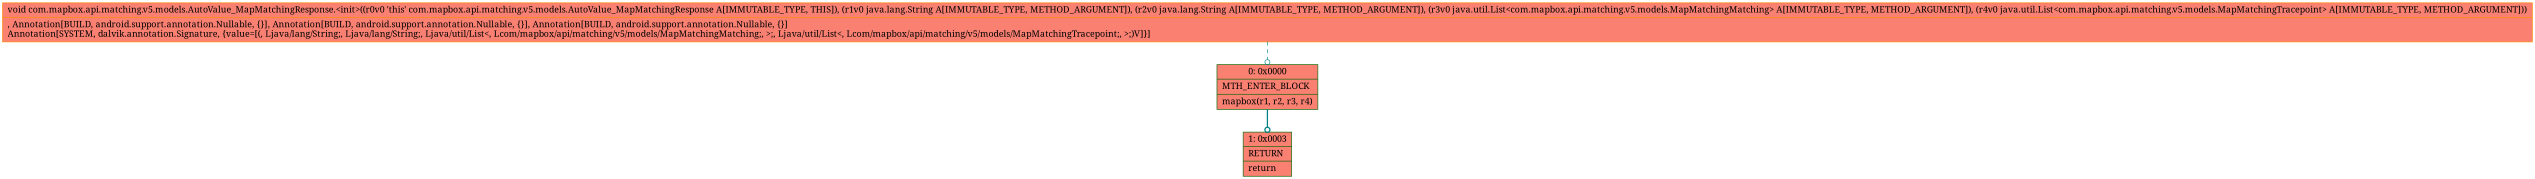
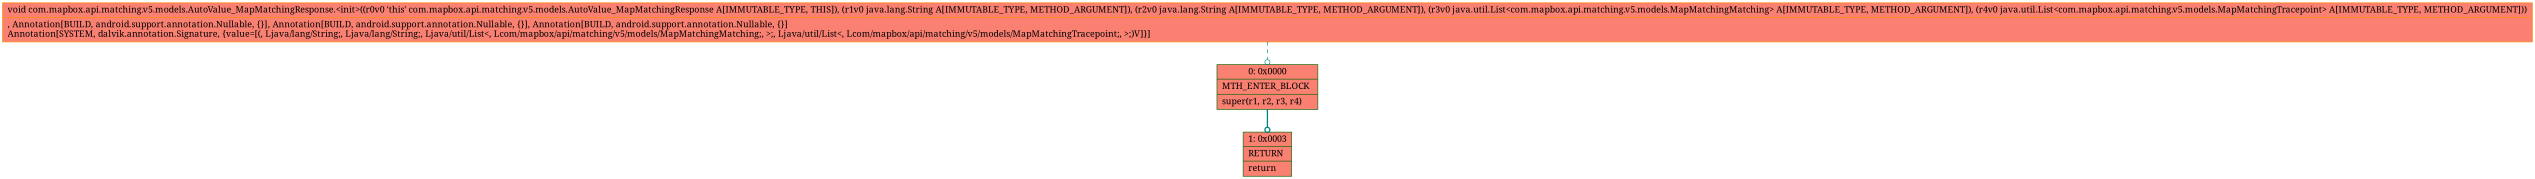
(1267, 102) -> (1262, 102)
